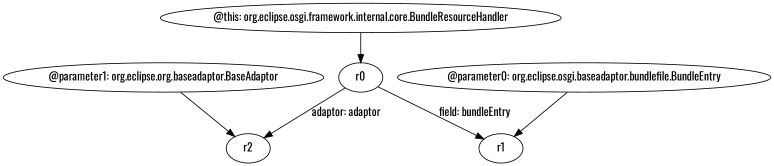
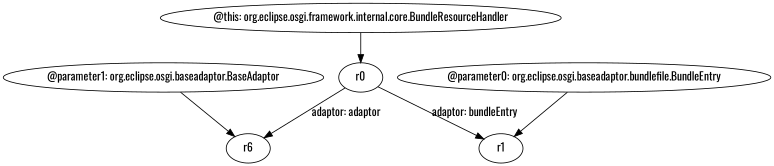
(163, 77) -> (163, 77)
(475, 113) -> (475, 113)
(248, 148) -> (248, 148)
